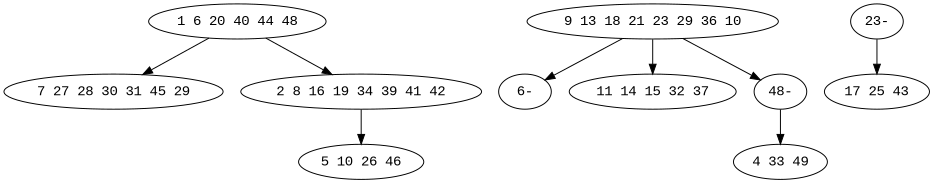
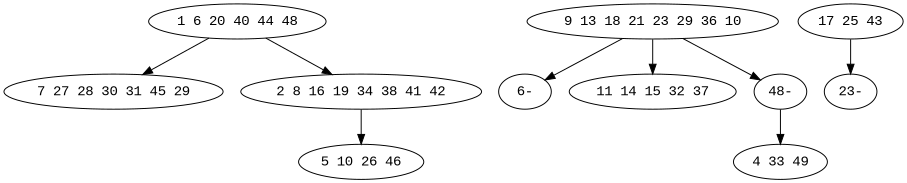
(877, 52) -> (851, 52)
(361, 92) -> (361, 92)
